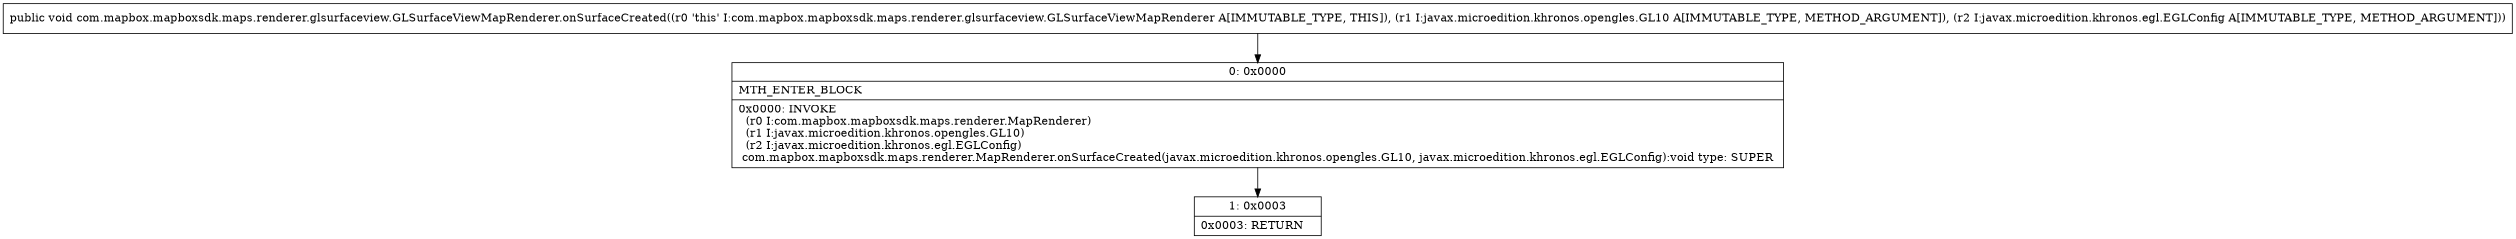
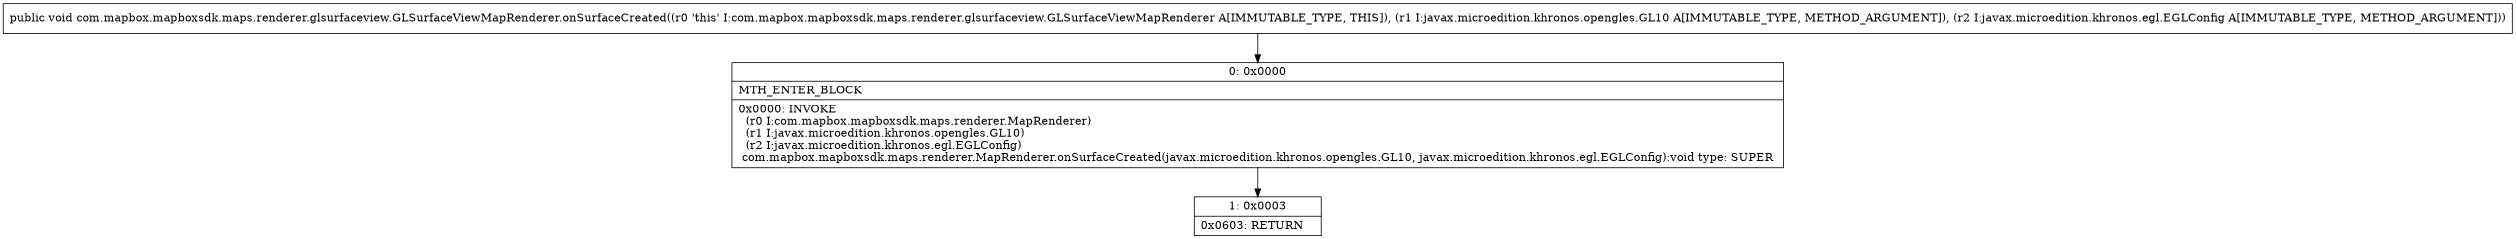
(1258, 226) -> (1258, 226)
